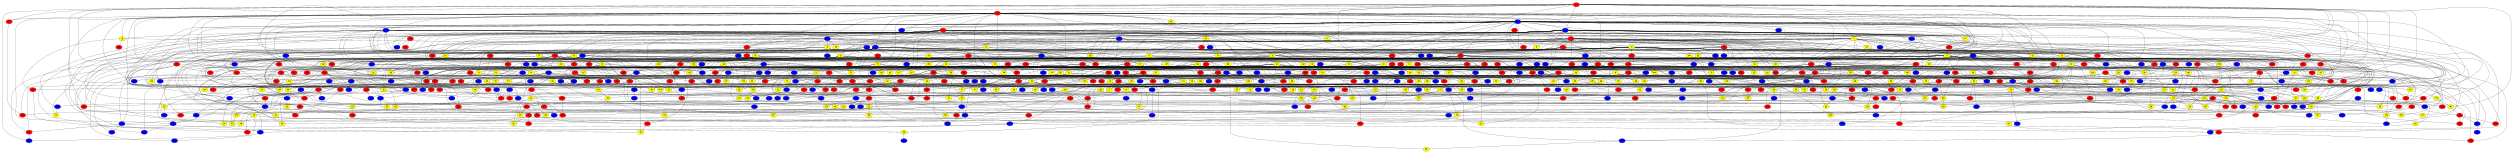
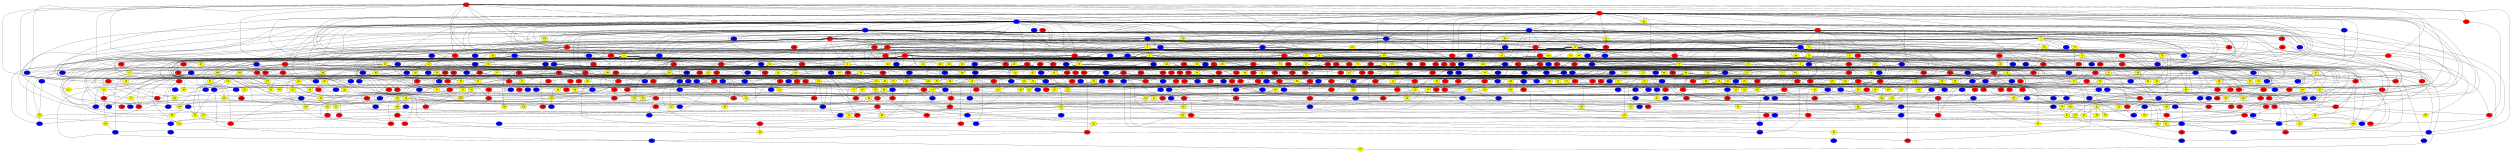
none -> (228, 81)
none -> (1901, 90)
(1353, 98) -> none
